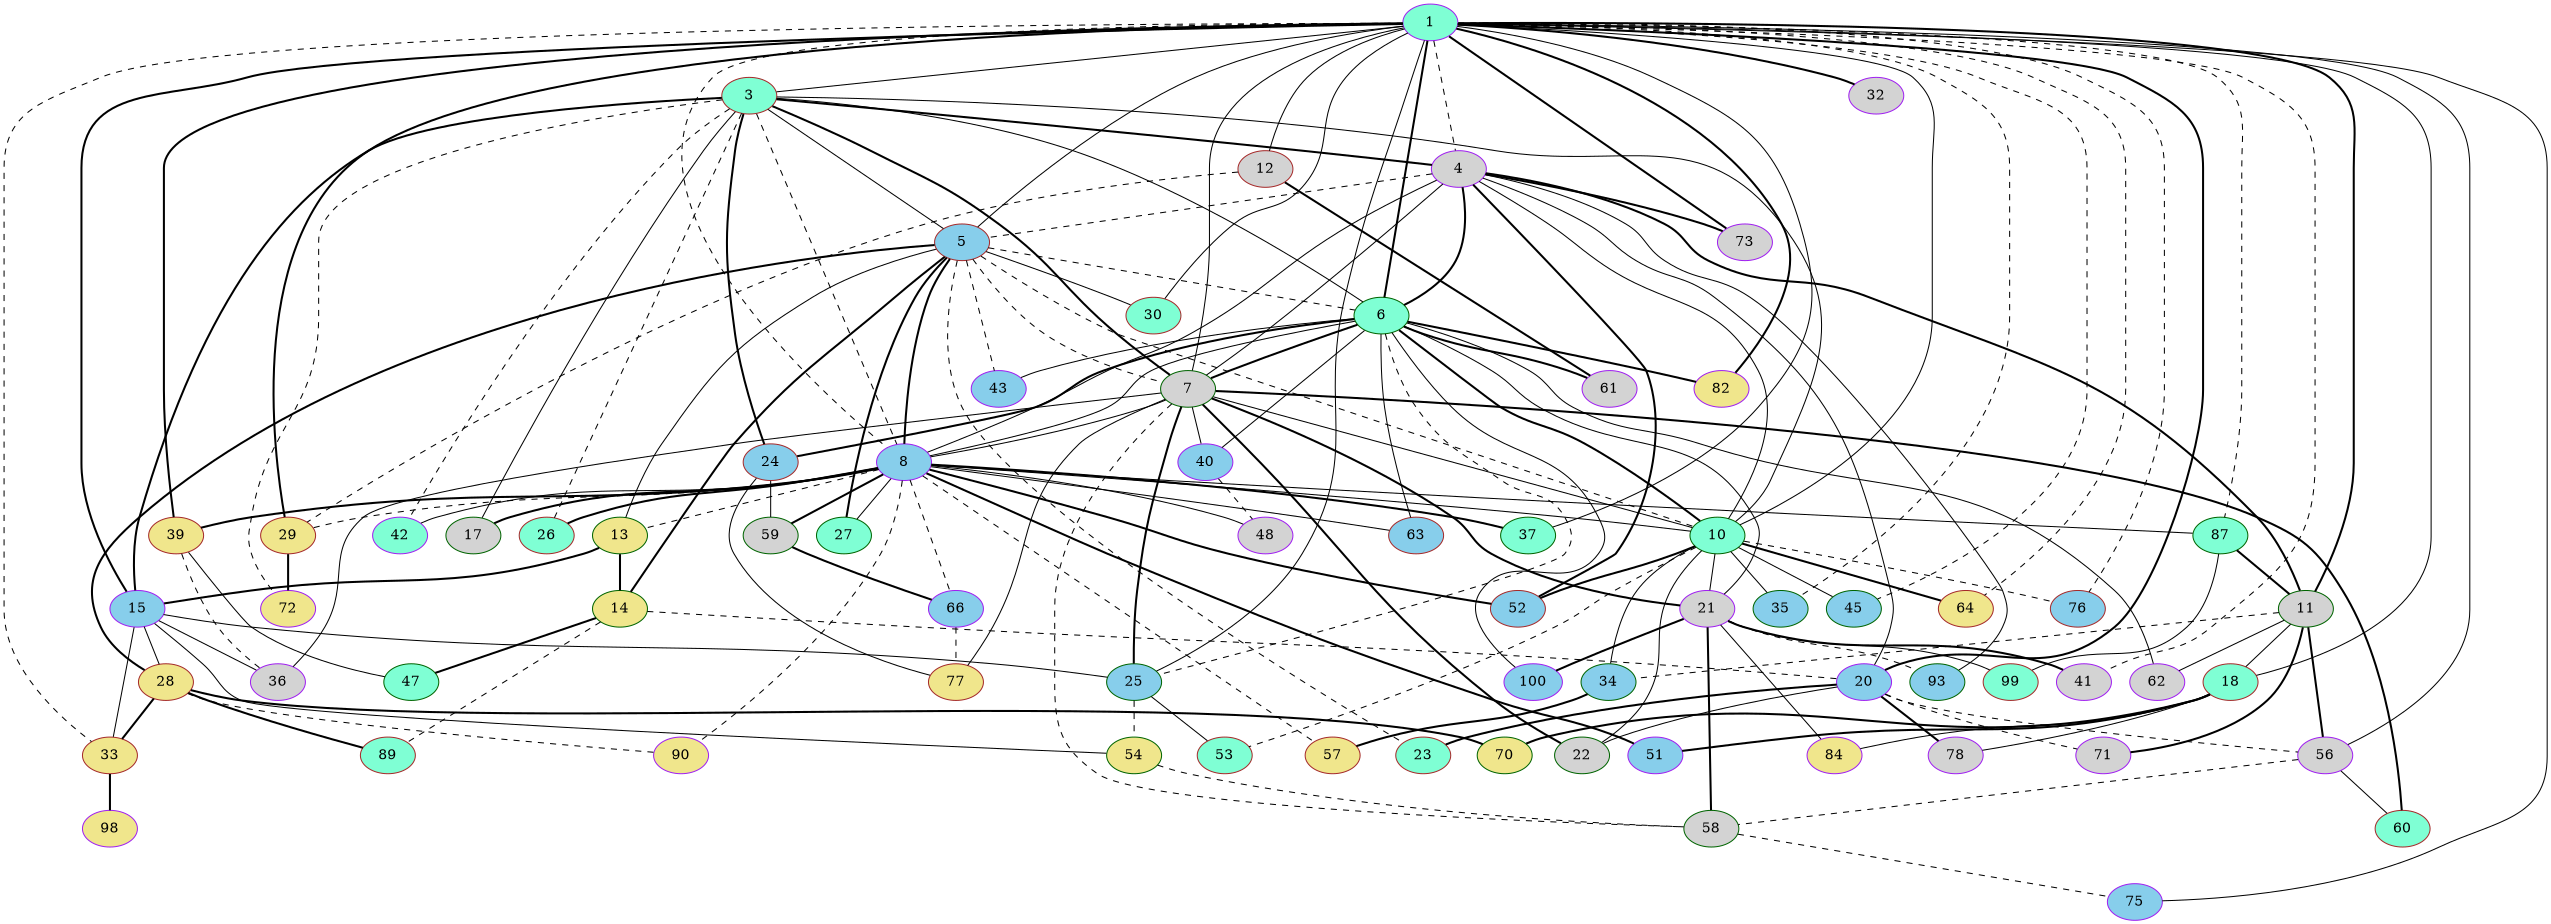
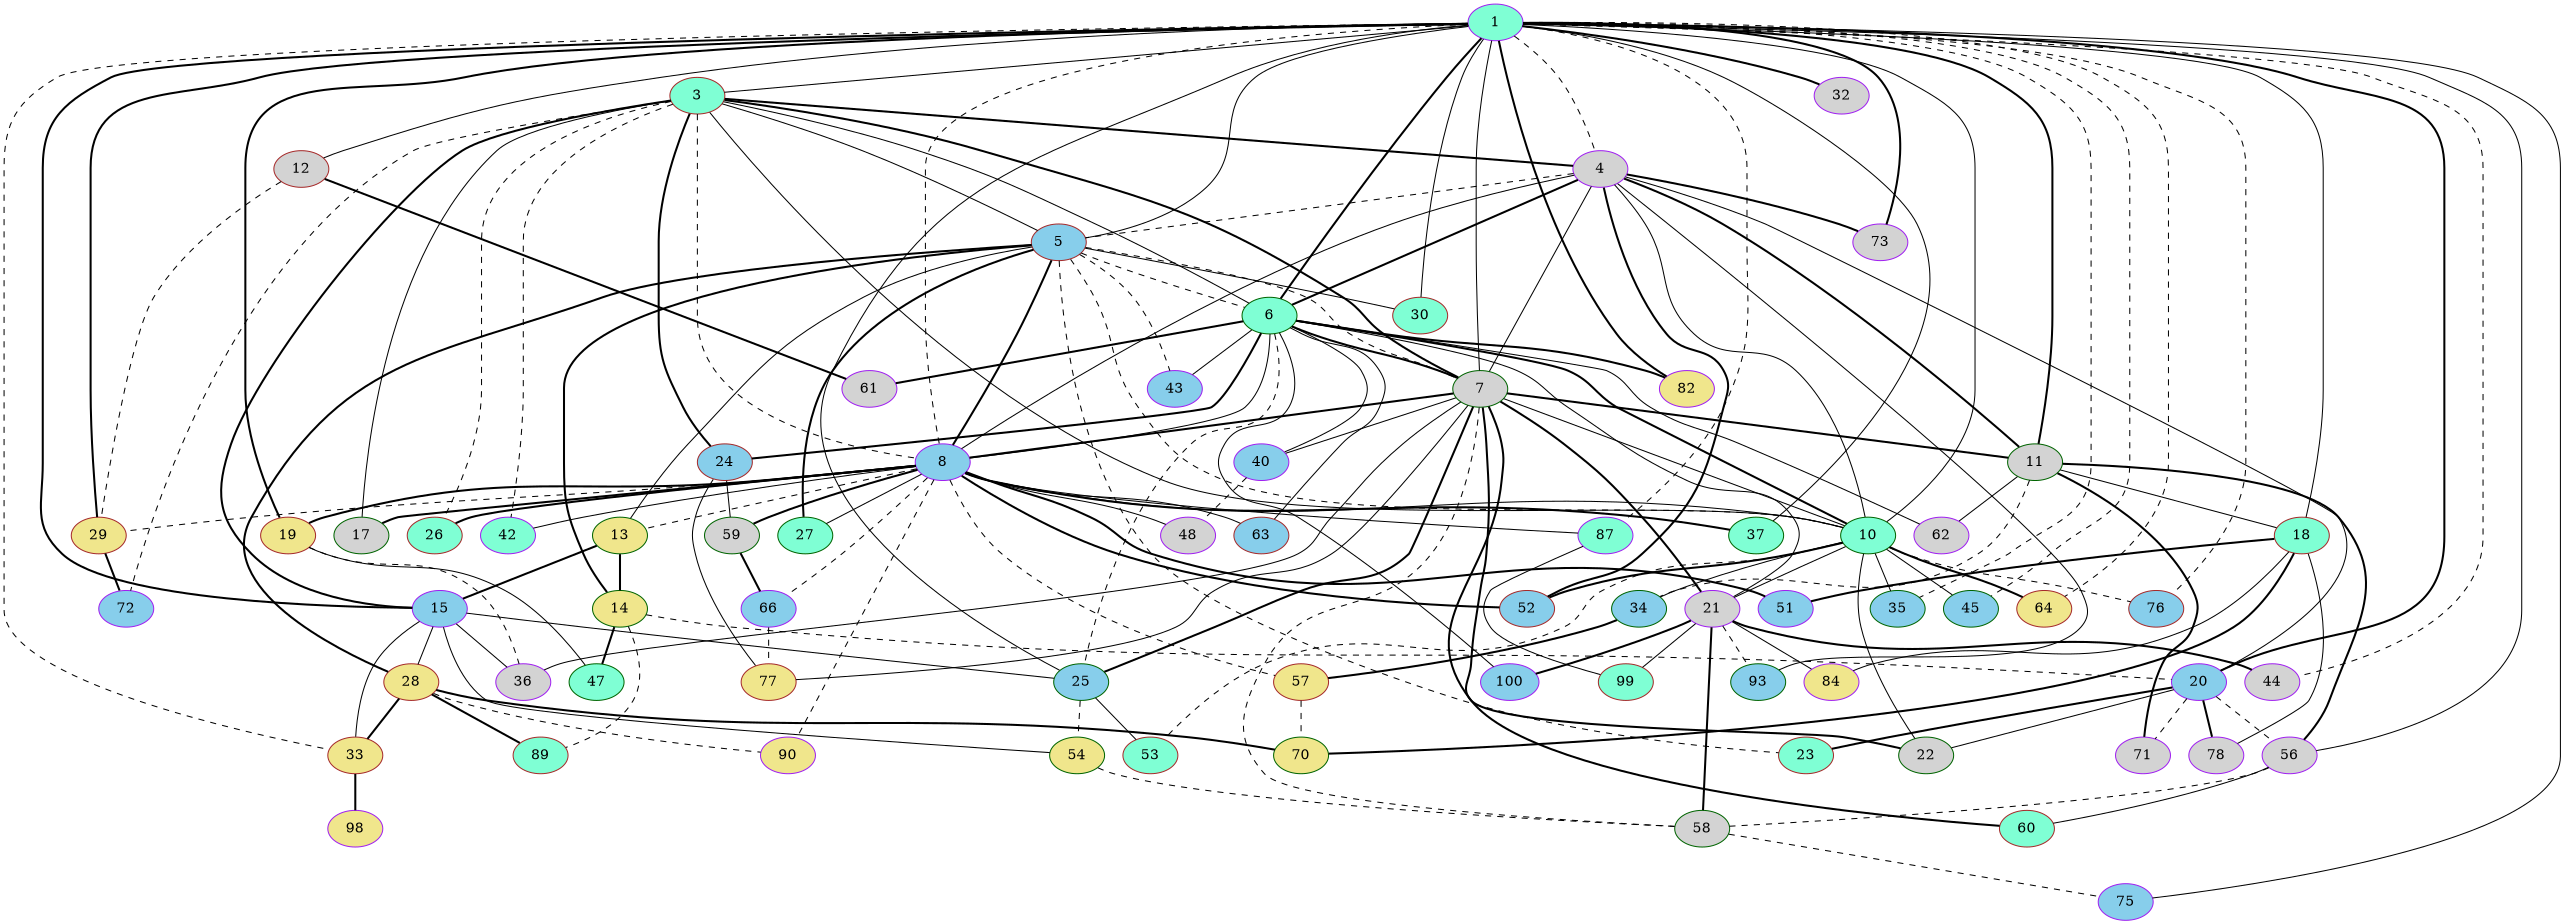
(1061, 430) -> (1296, 414)
(176, 535) -> (288, 535)
(2220, 535) -> (1605, 535)
(2263, 572) -> (1758, 426)
(288, 609) -> (126, 609)
(2084, 682) -> (2272, 682)
none -> (1301, 719)
